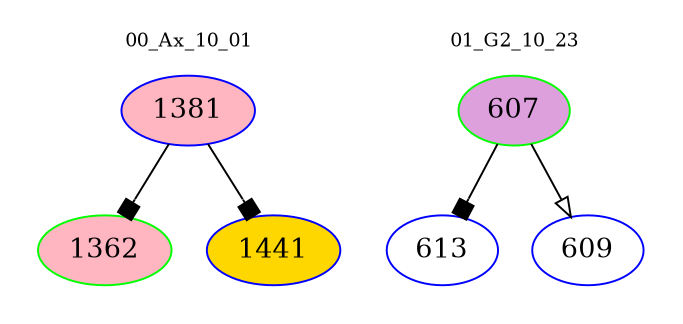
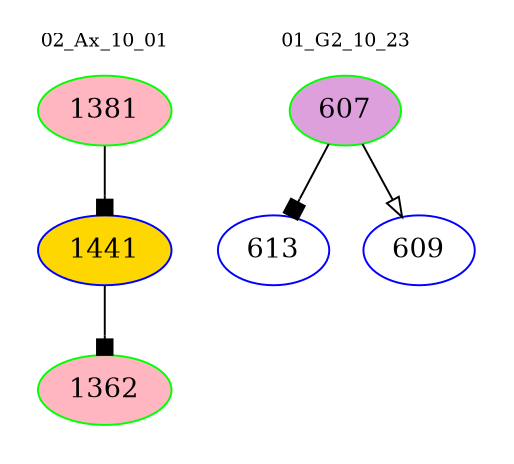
(189, 42) -> (105, 42)
(188, 111) -> (105, 111)
(152, 172) -> (105, 311)
